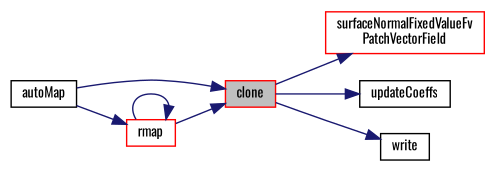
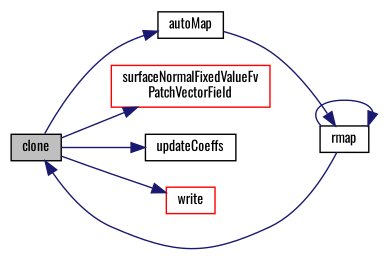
(144, 80) -> (86, 75)
(250, 94) -> (36, 148)
(151, 133) -> (344, 139)
(405, 147) -> (191, 200)
